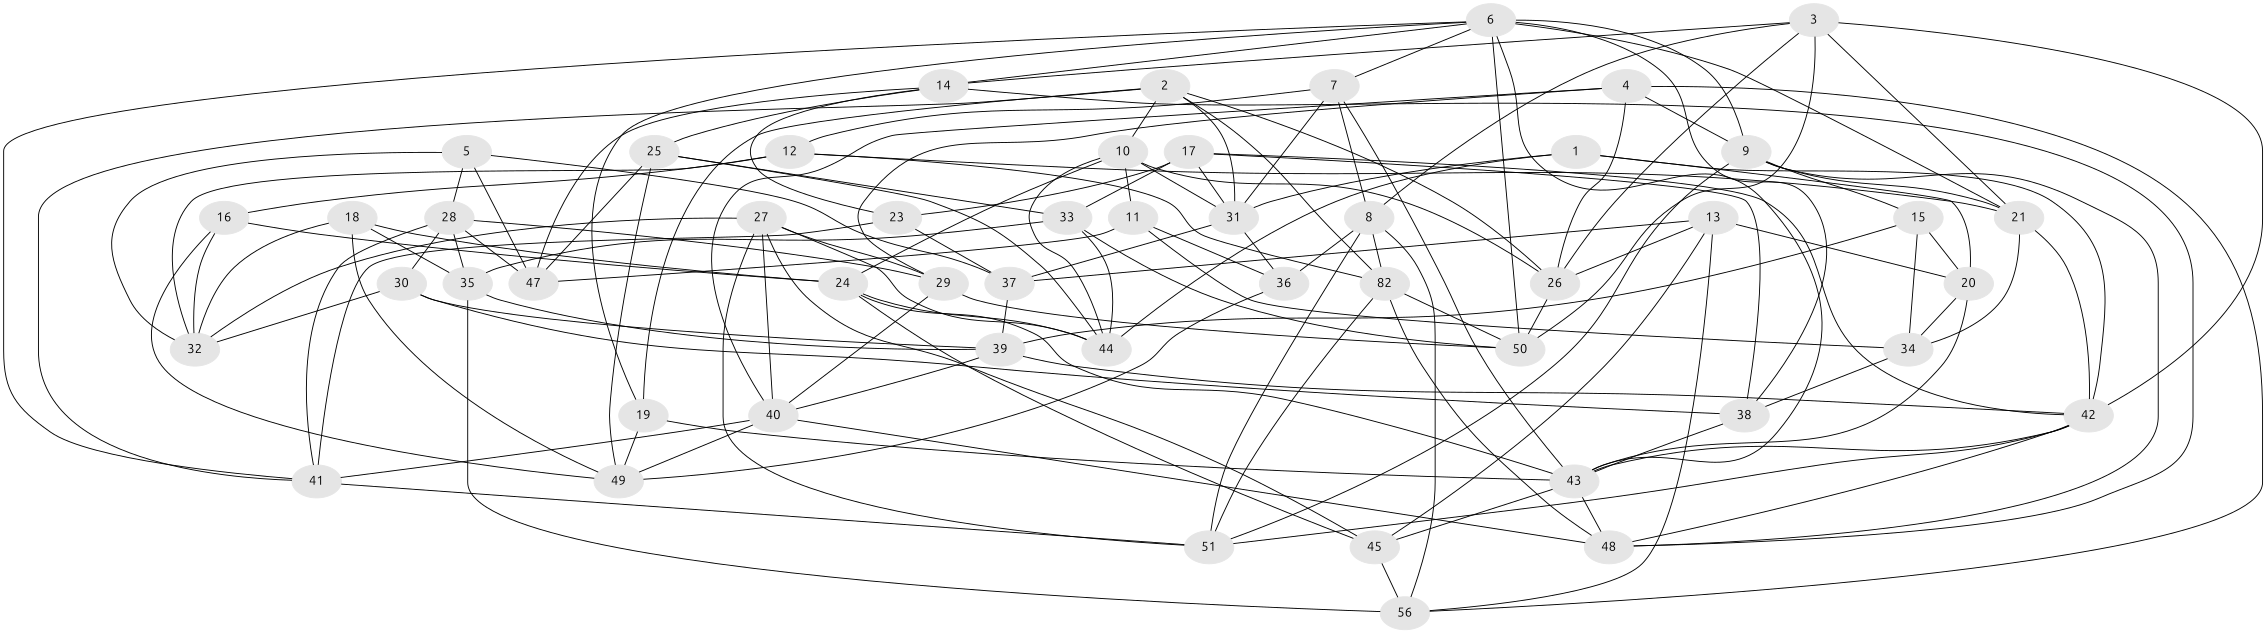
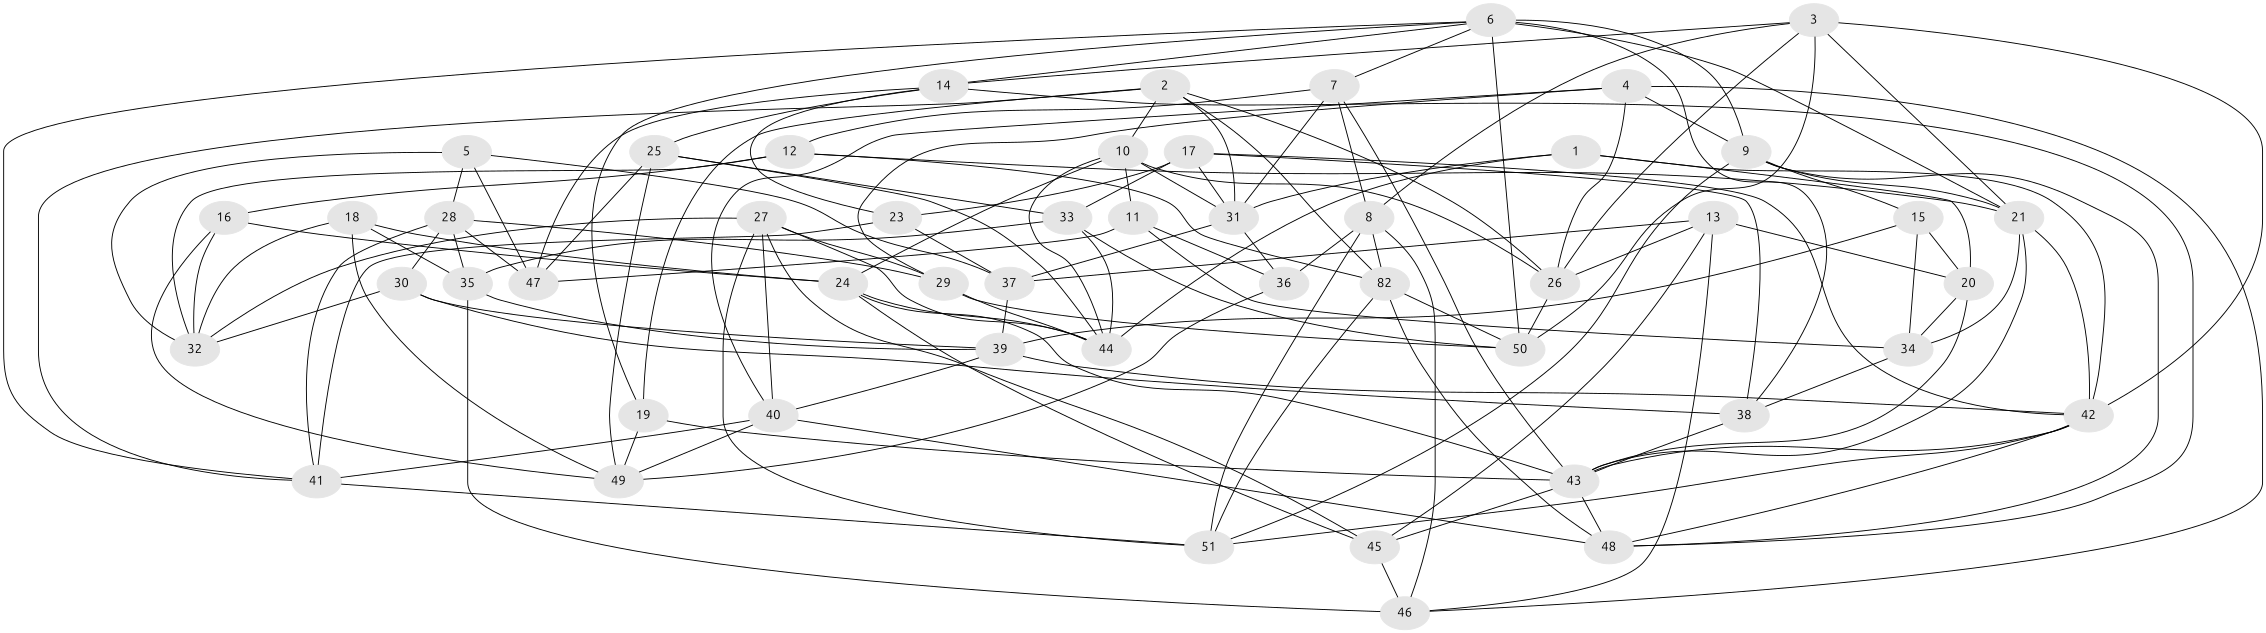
(1788, 231) -> (1869, 439)
(841, 363) -> (1021, 317)
(1405, 613) -> (1405, 613)
